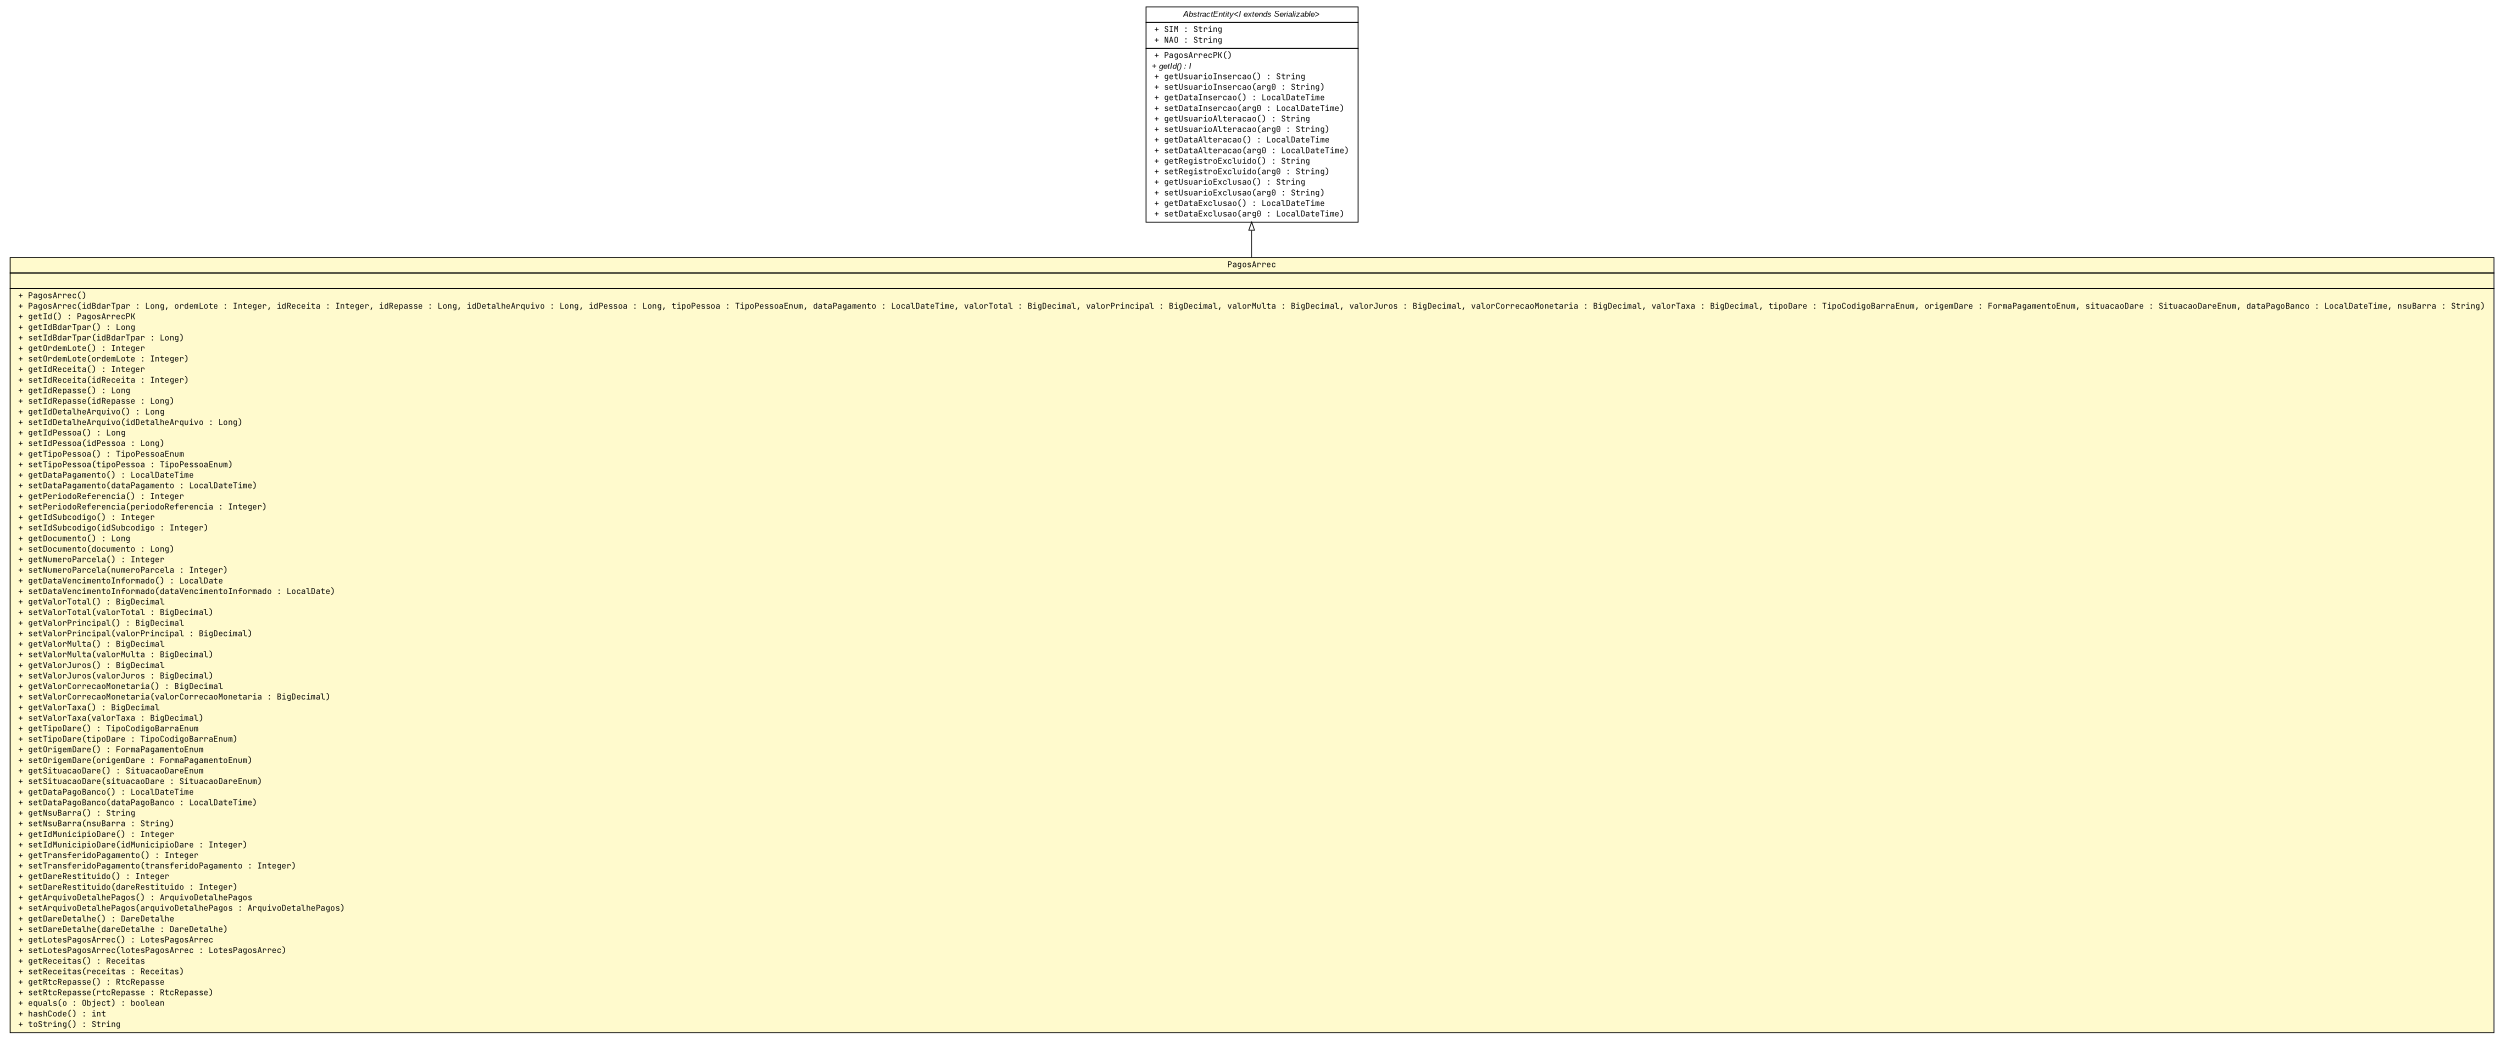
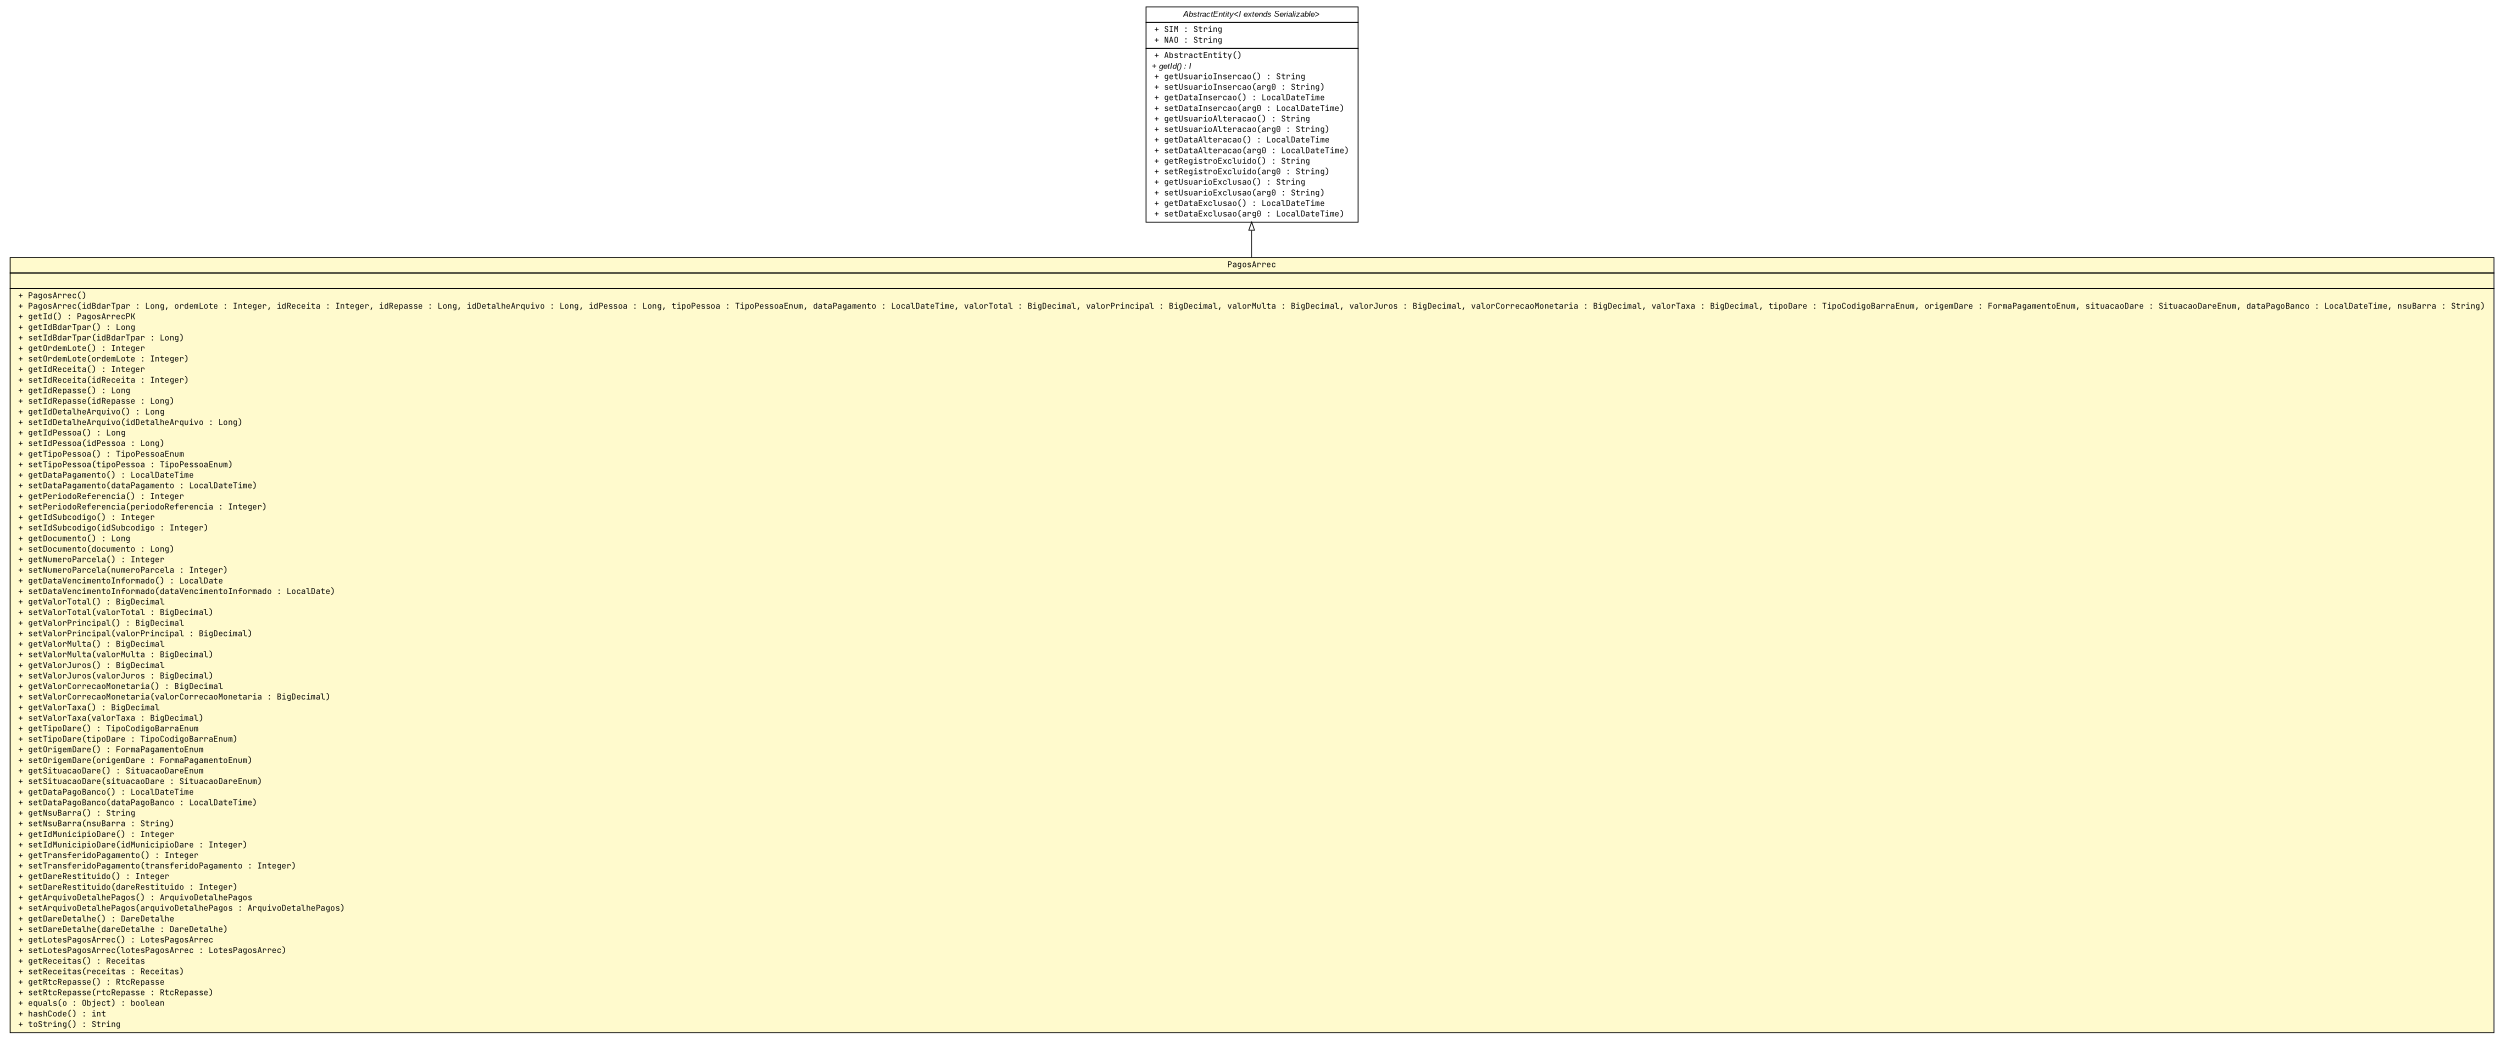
(1194, 56) -> (1198, 56)
